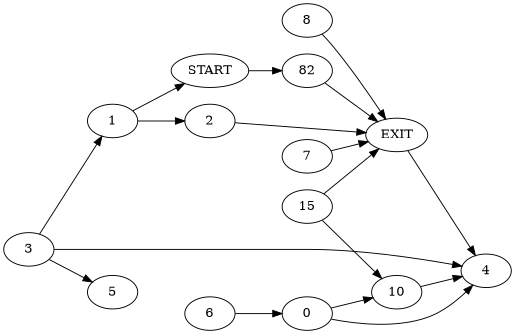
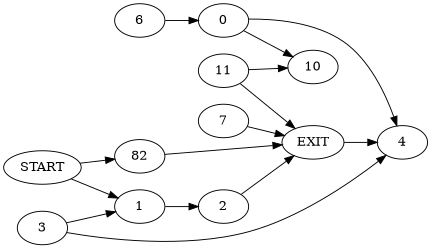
(307, 20) -> none
(155, 99) -> (90, 187)
(307, 207) -> (224, 71)
(437, 283) -> none
(113, 292) -> none
